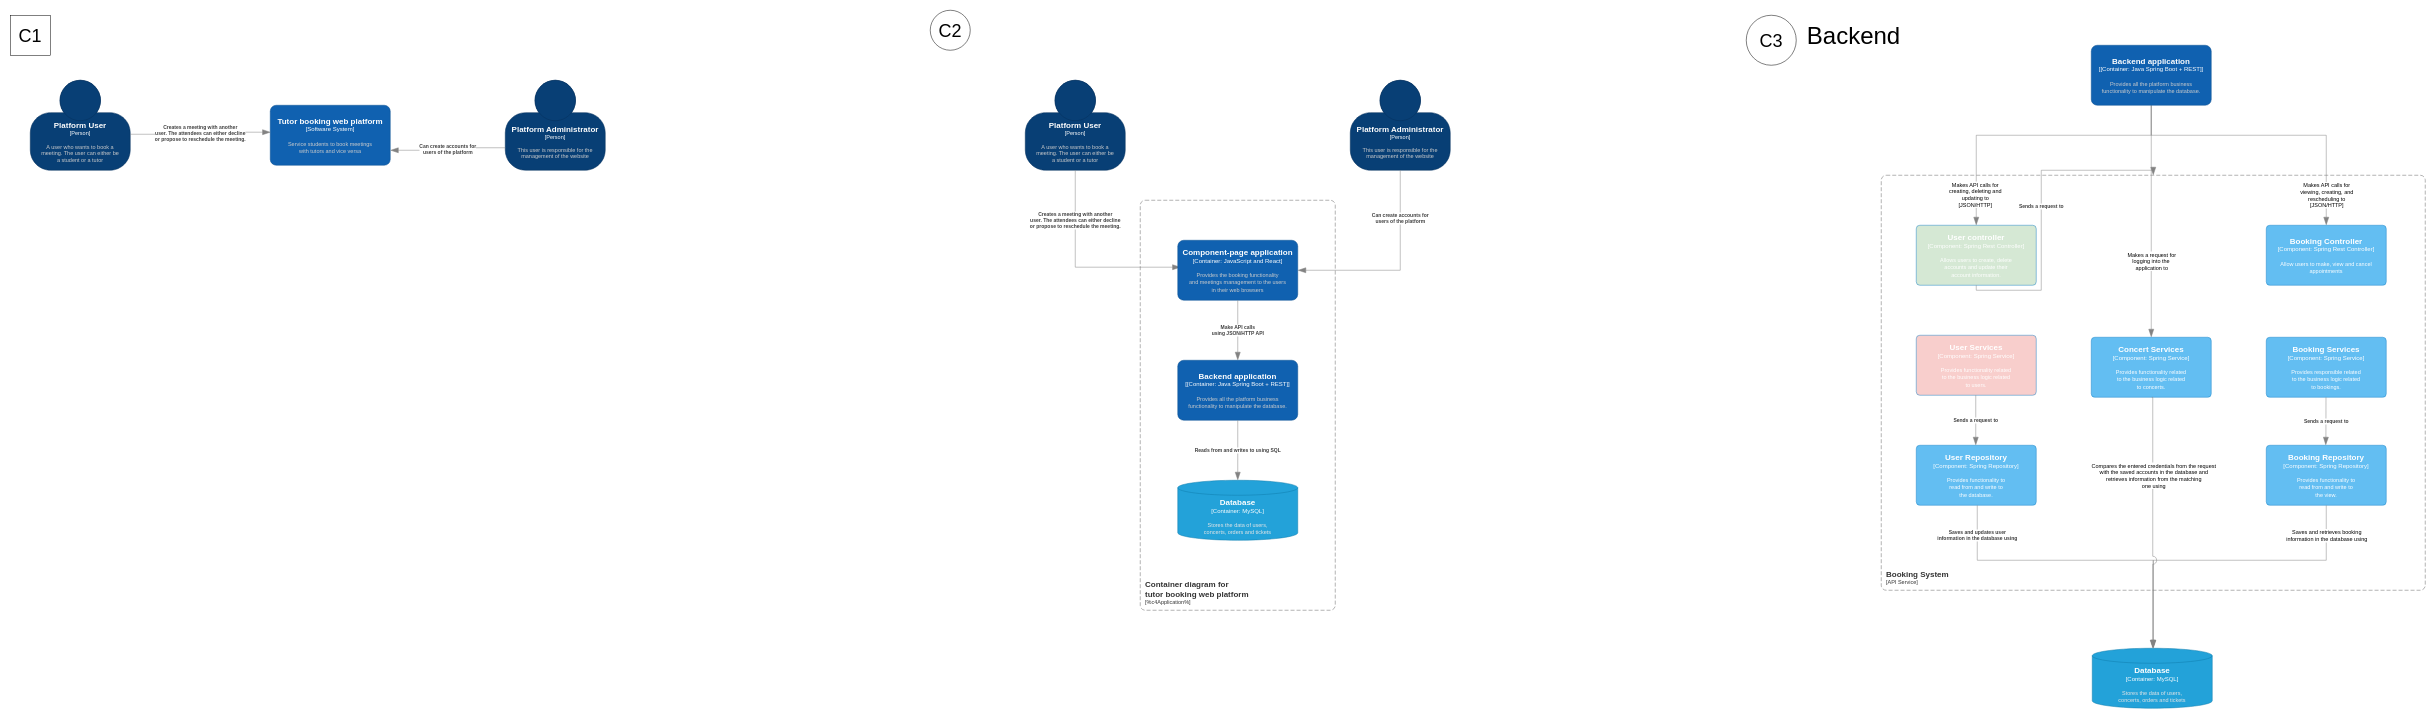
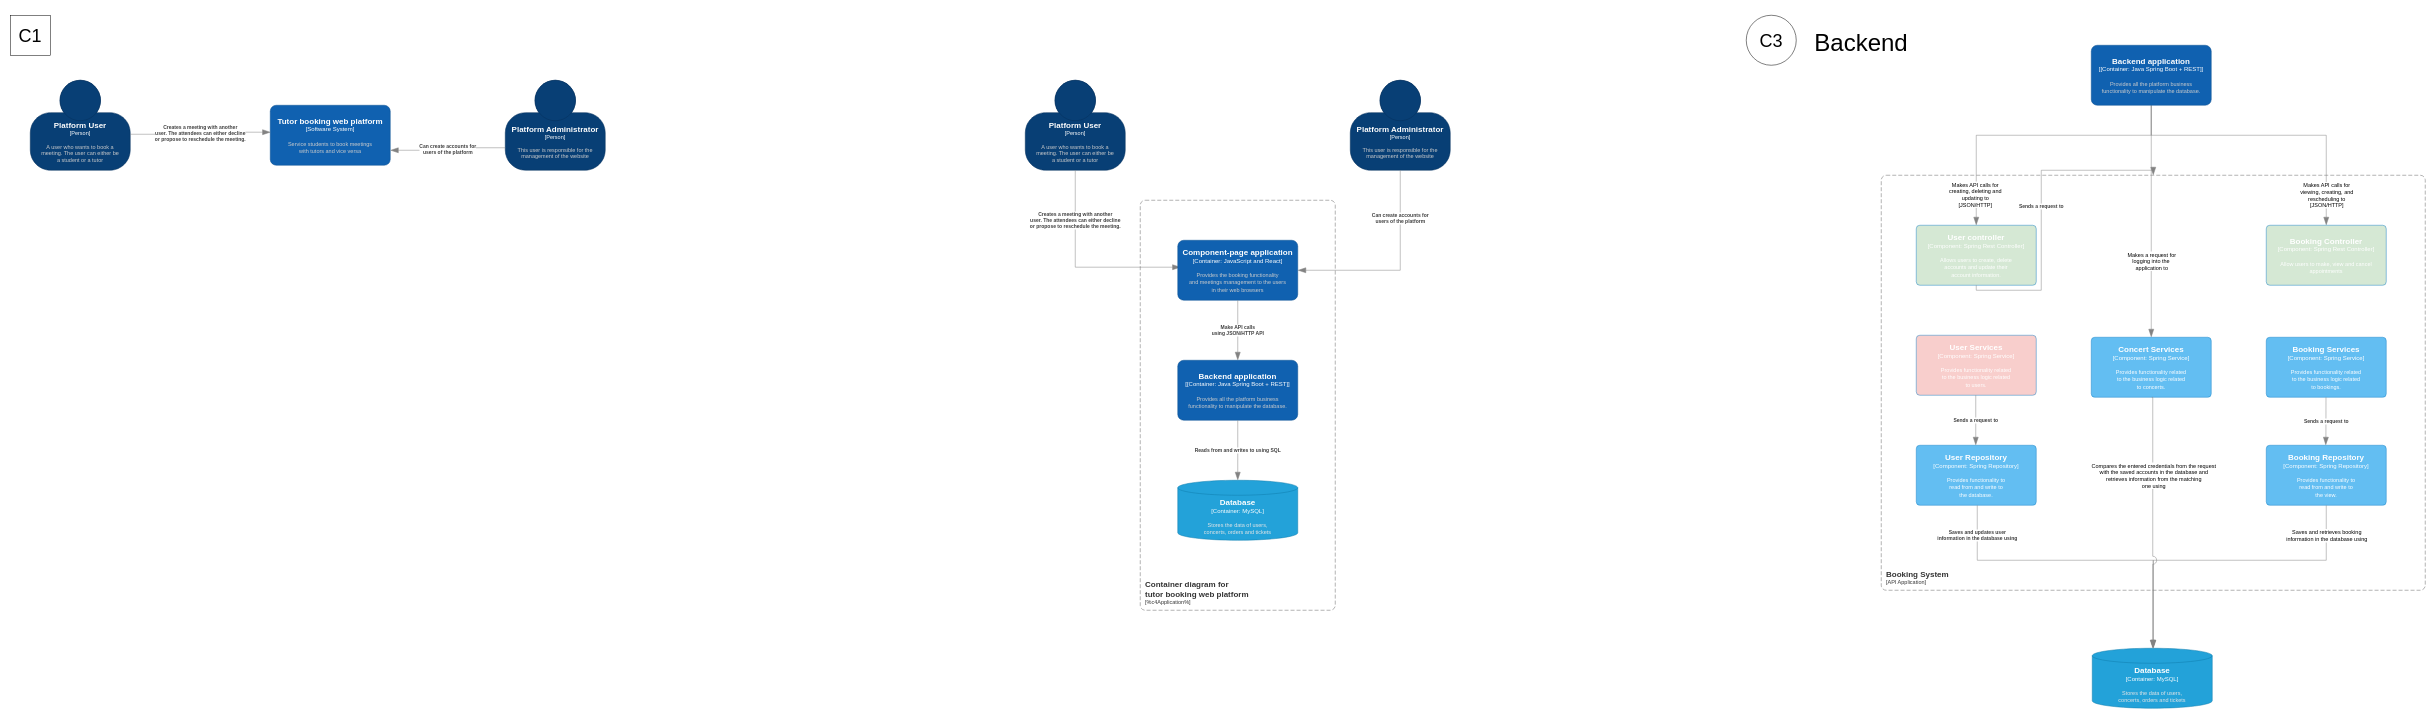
(950, 30) -> none
(1854, 35) -> (1861, 43)
(2326, 255) -> (2326, 255)
(2326, 367) -> (2326, 367)
(1906, 578) -> (1910, 578)
